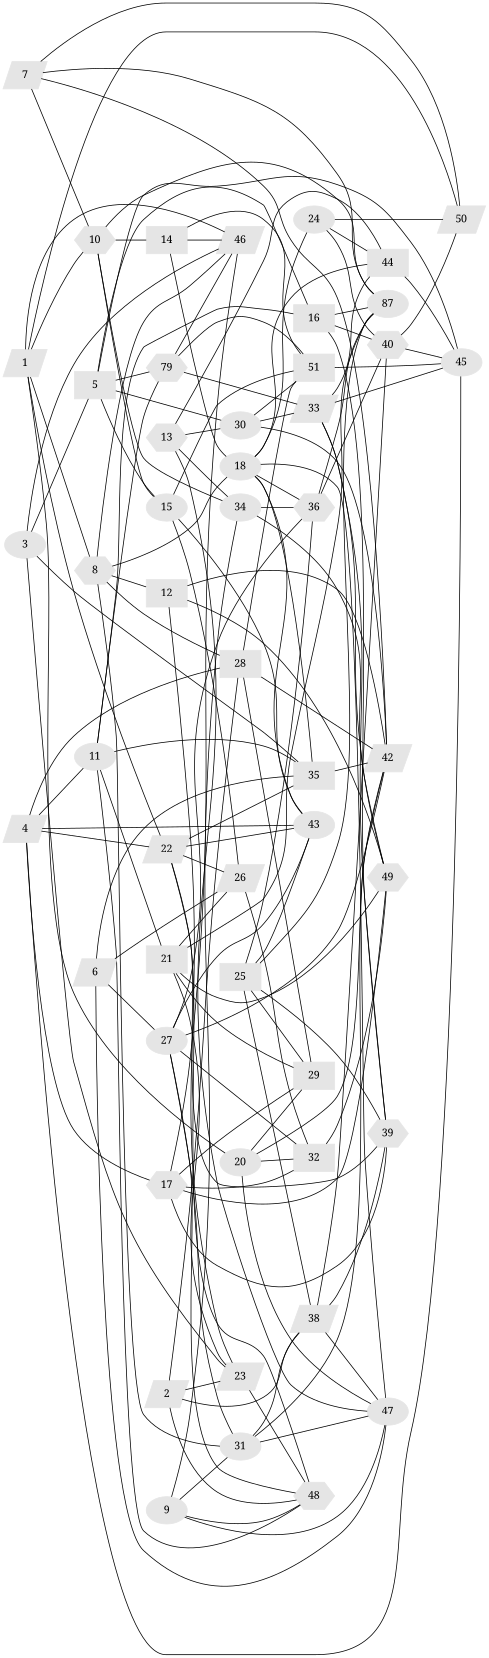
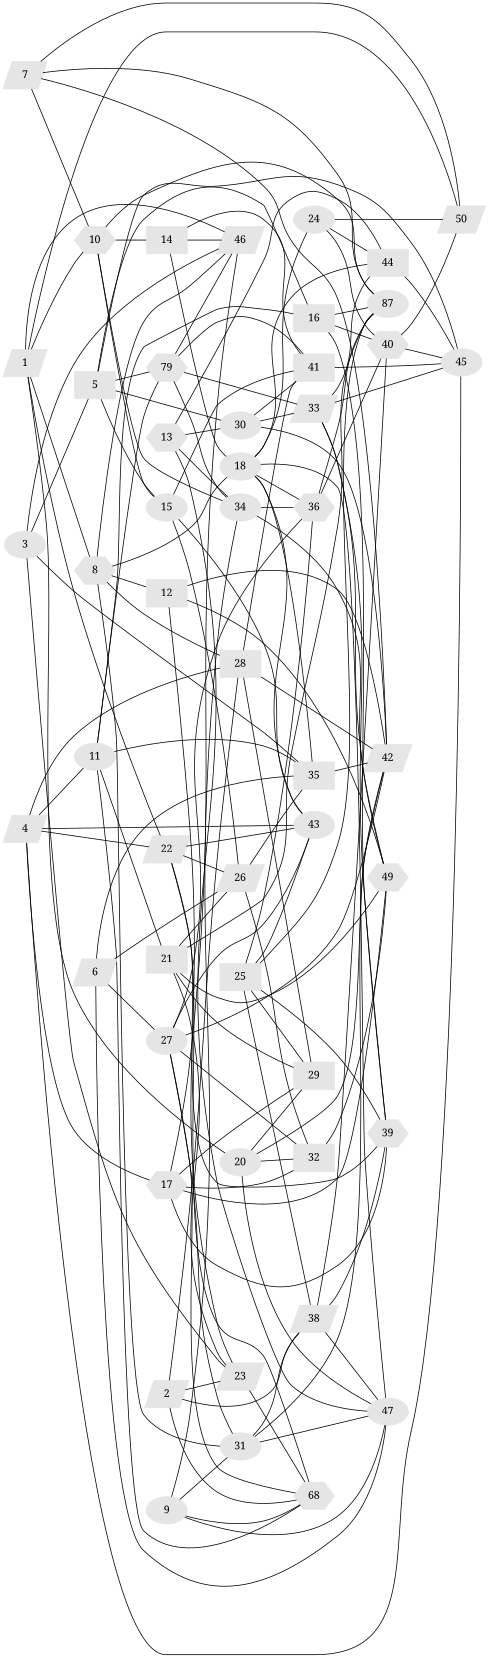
(314, 368) -> (314, 368)
none -> (201, 450)
(241, 812) -> (266, 840)
(314, 1496) -> (314, 1496)
